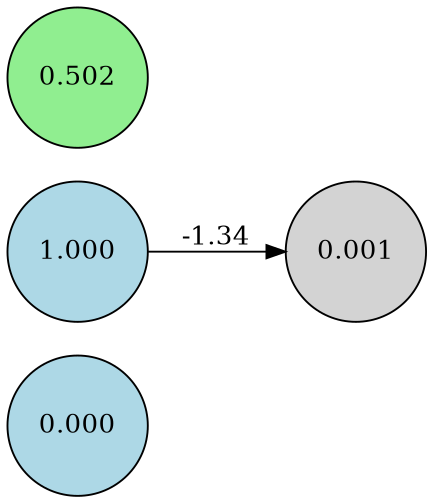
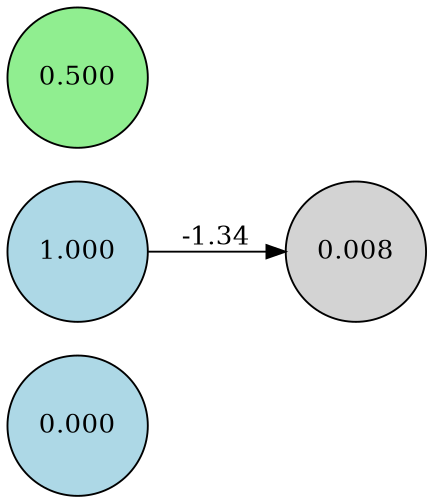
(78, 78) -> (78, 78)
(356, 252) -> (356, 252)
